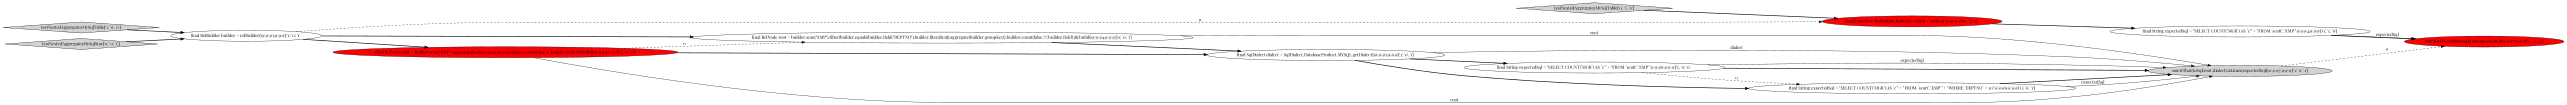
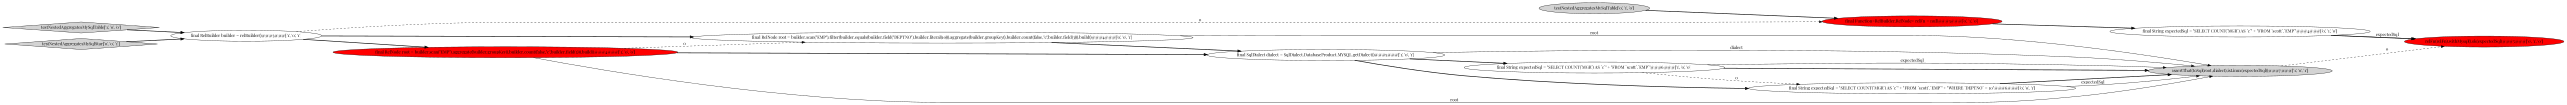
(1594, 8) -> (1594, 8)
